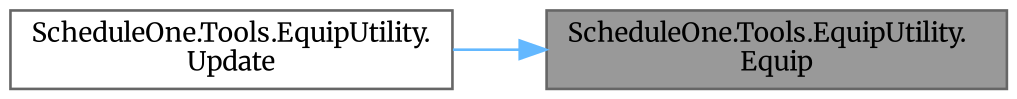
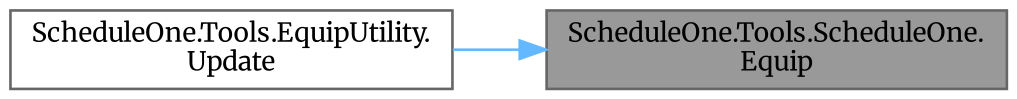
(777, 50) -> (777, 50)
